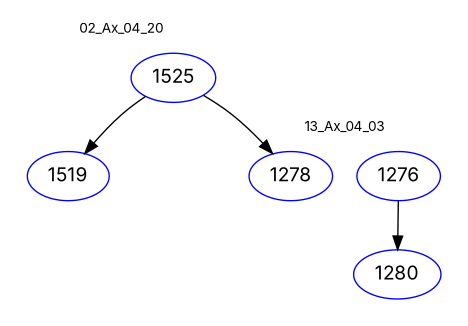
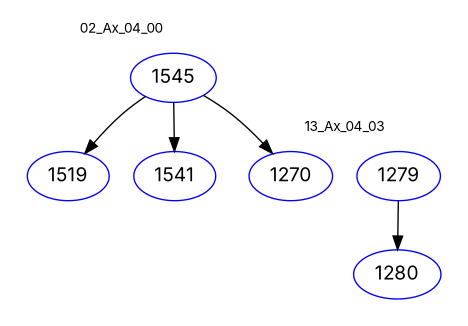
(122, 29) -> (122, 29)
(173, 78) -> (173, 78)
none -> (175, 176)
(291, 176) -> (291, 176)
(399, 176) -> (399, 176)
